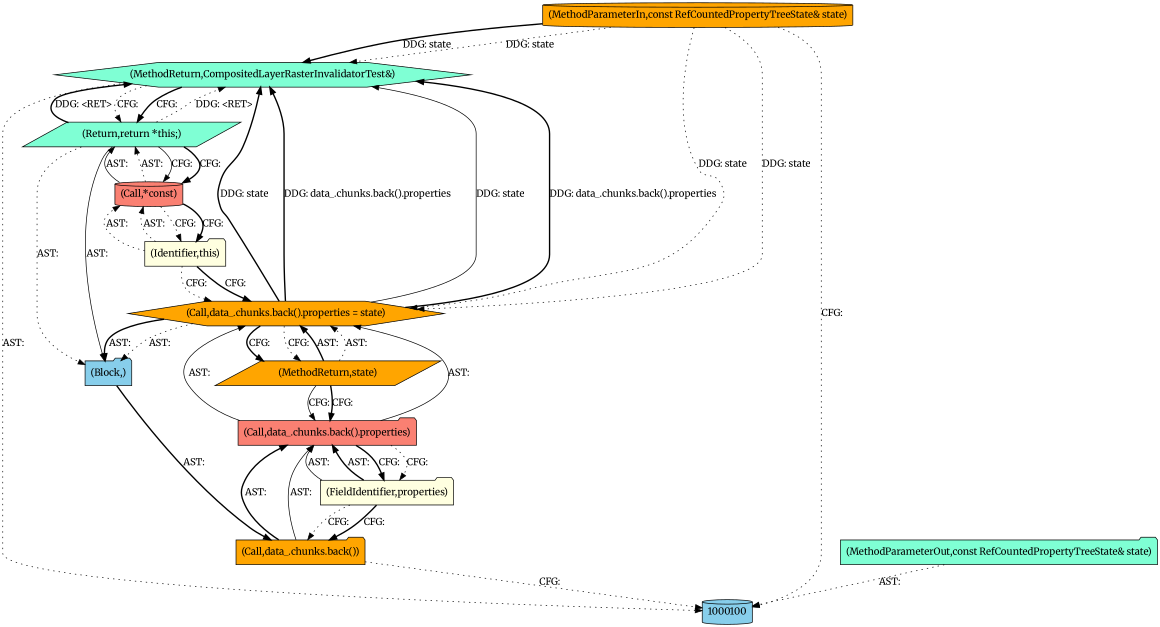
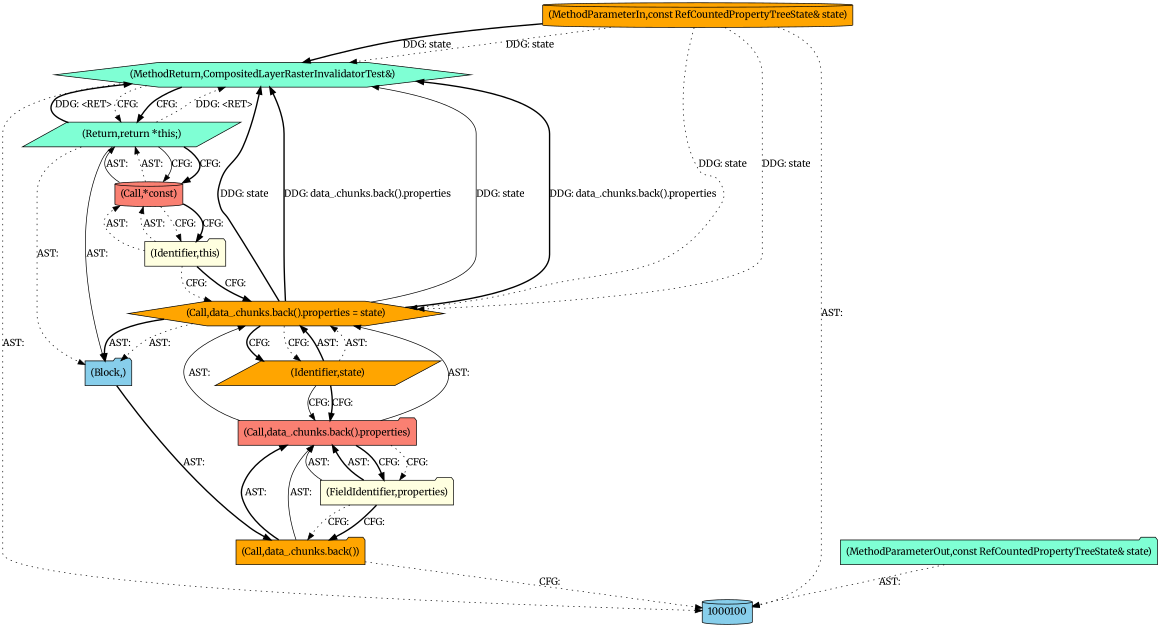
(833, 314) -> (833, 314)
(328, 373) -> (328, 373)
